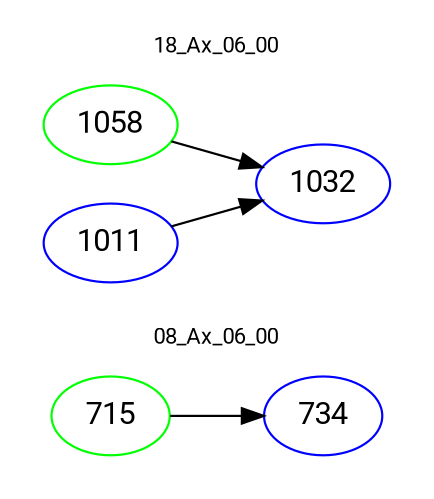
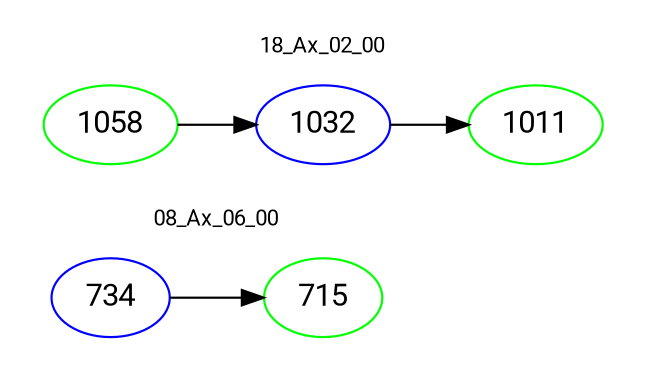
(217, 47) -> (323, 47)
(206, 217) -> (418, 125)
(111, 243) -> (536, 125)
(206, 416) -> (206, 298)
